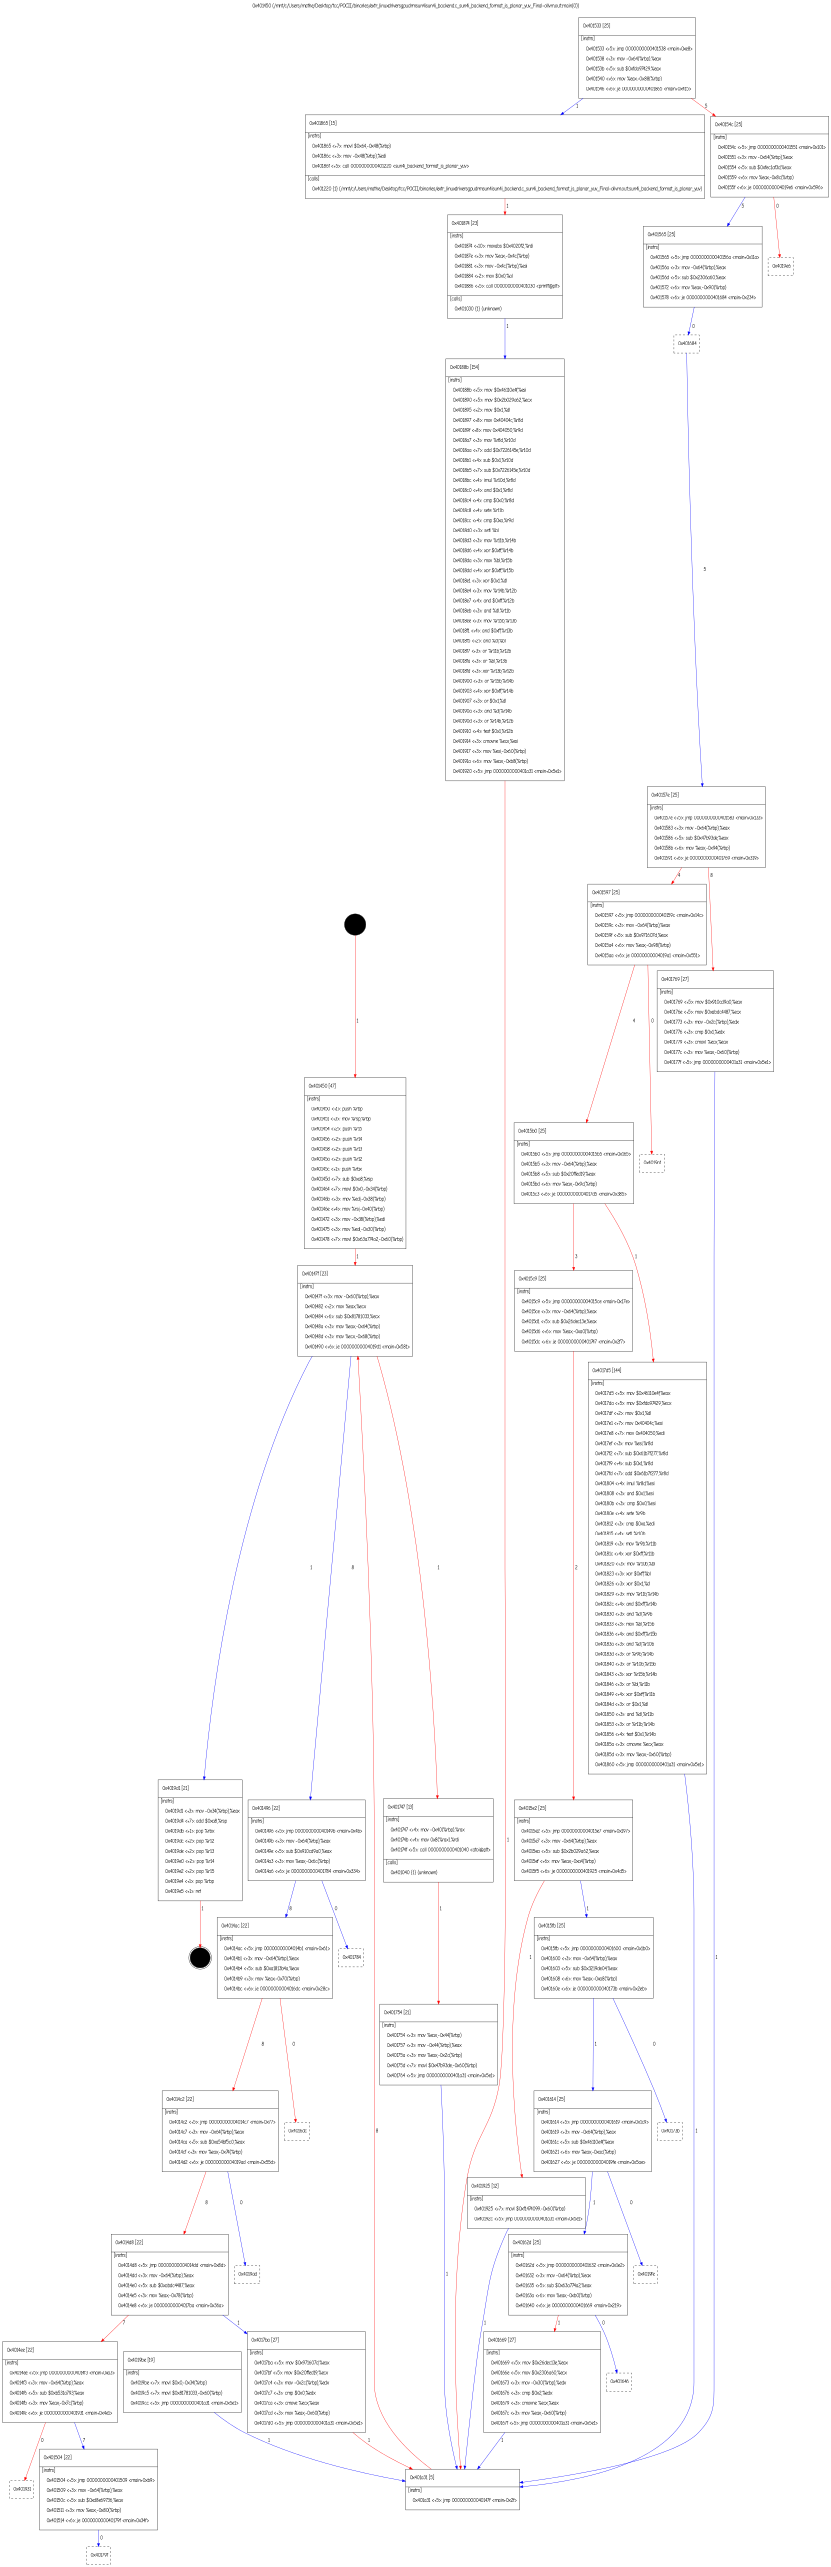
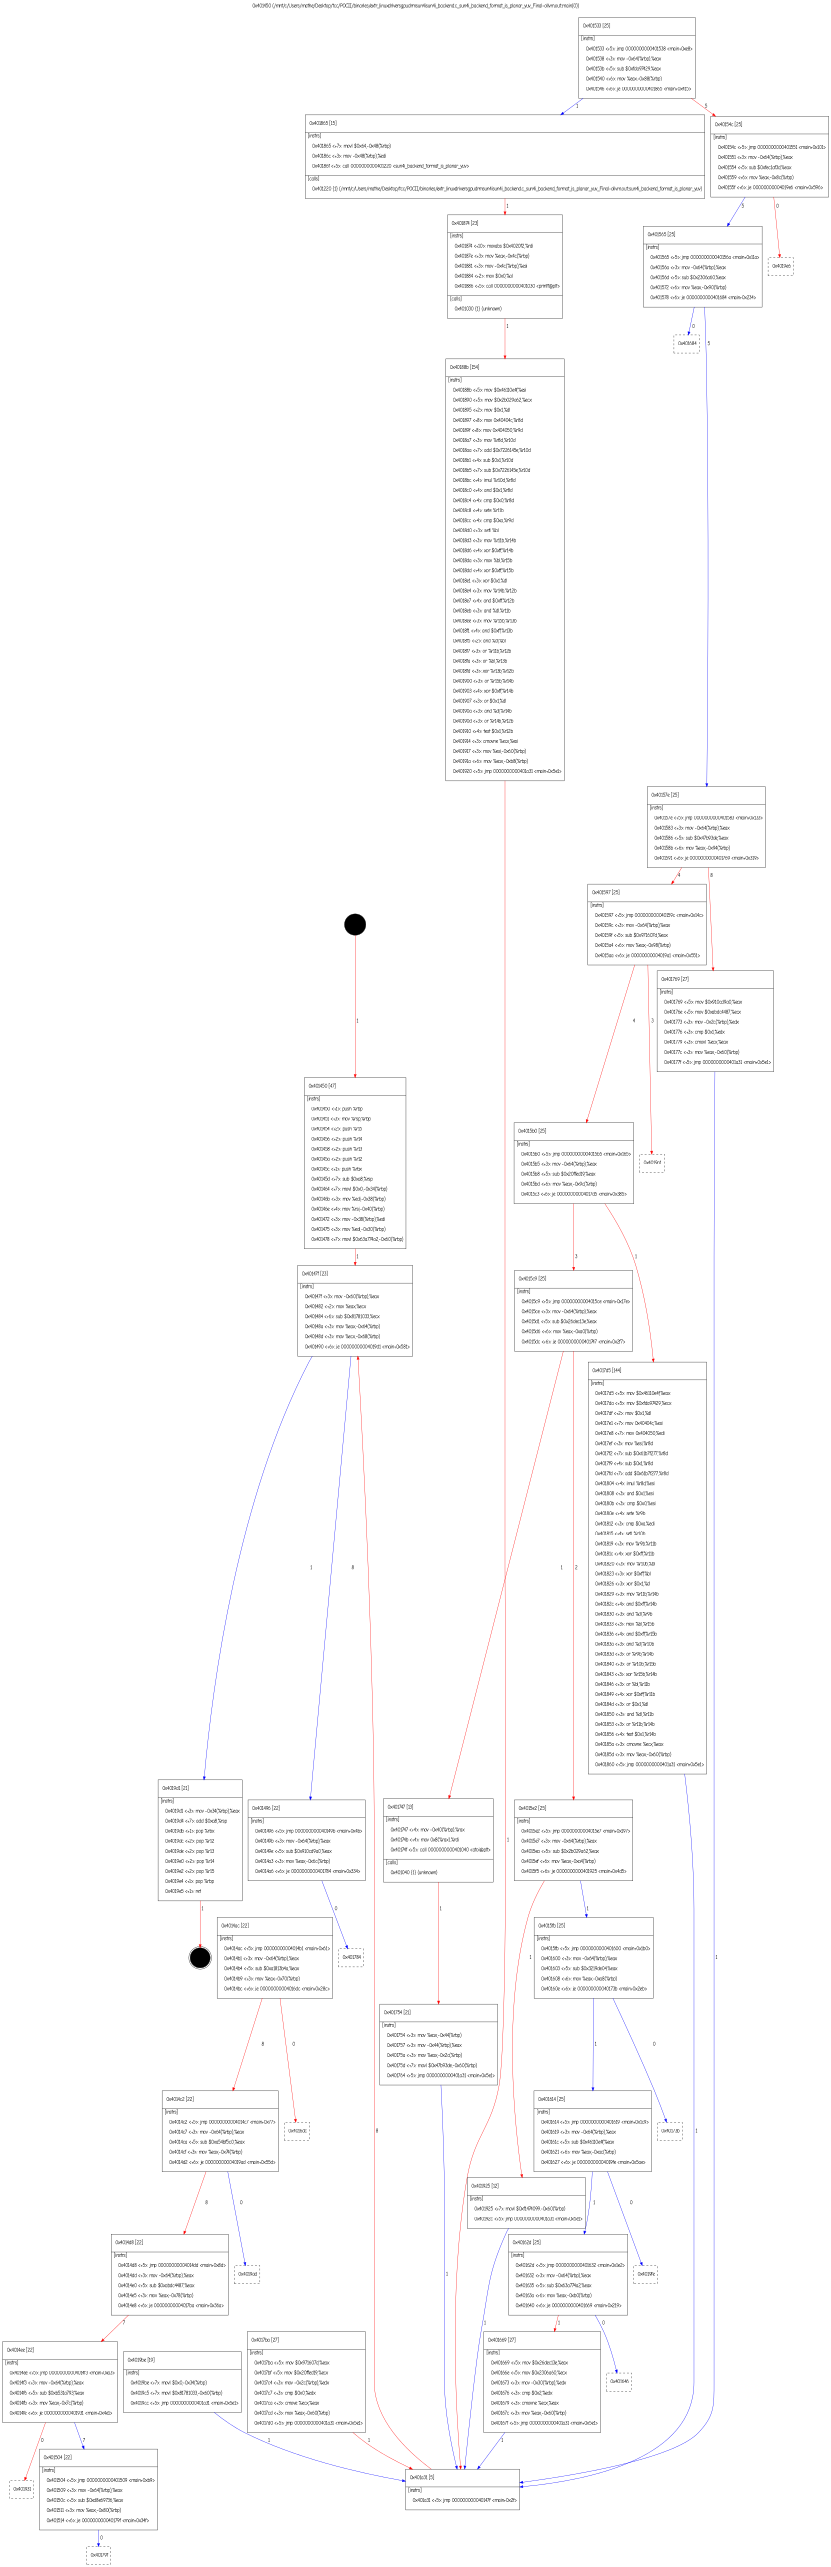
(505, 337) -> (505, 337)
(692, 568) -> (708, 545)
(652, 1021) -> (652, 1021)
(420, 1574) -> (509, 1562)
(291, 1898) -> none
(234, 2323) -> none
